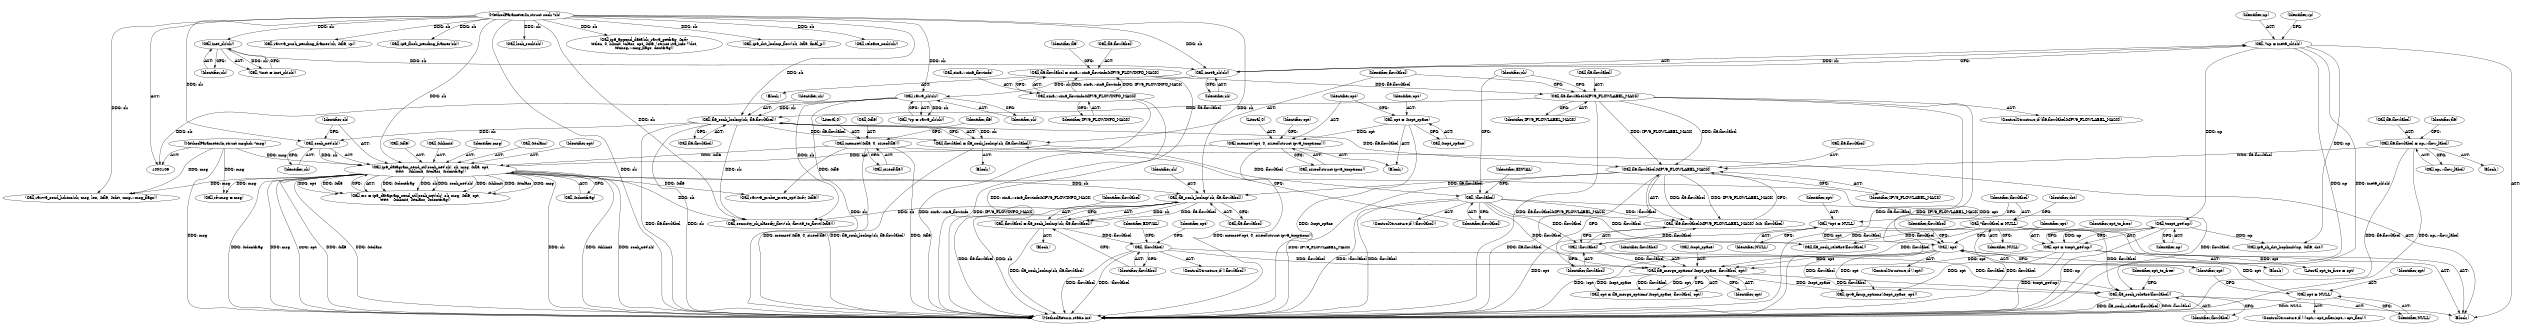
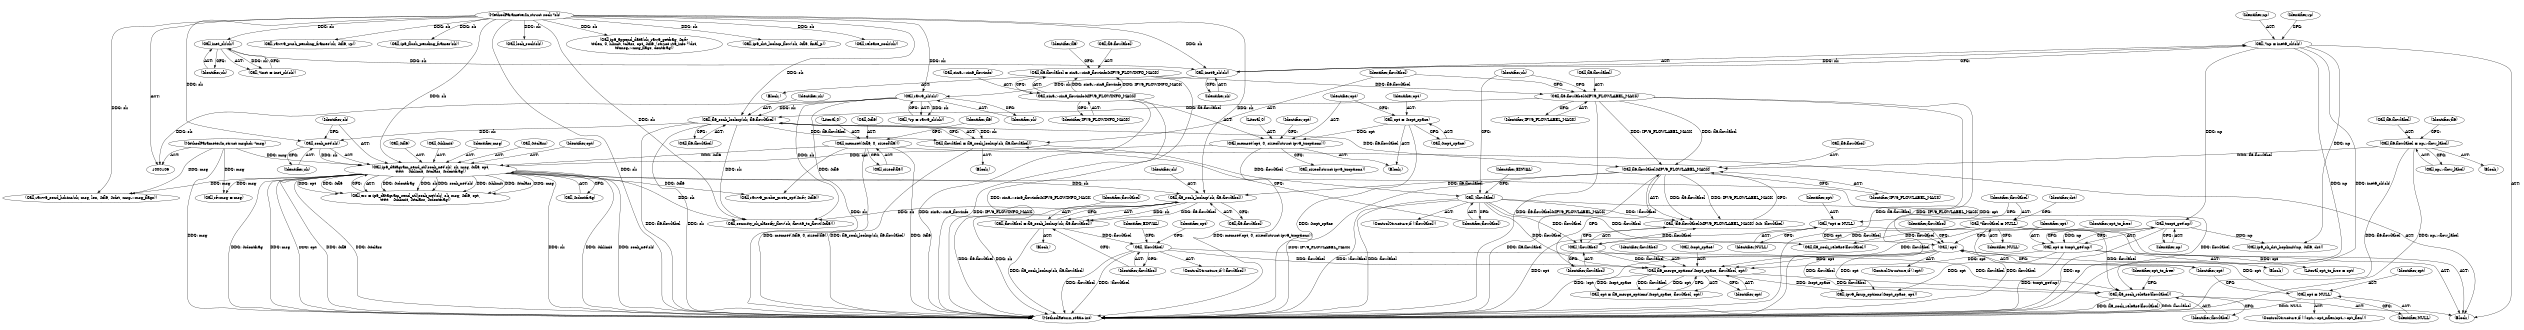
(2061, 120) -> none
(1310, 156) -> (1196, 115)
